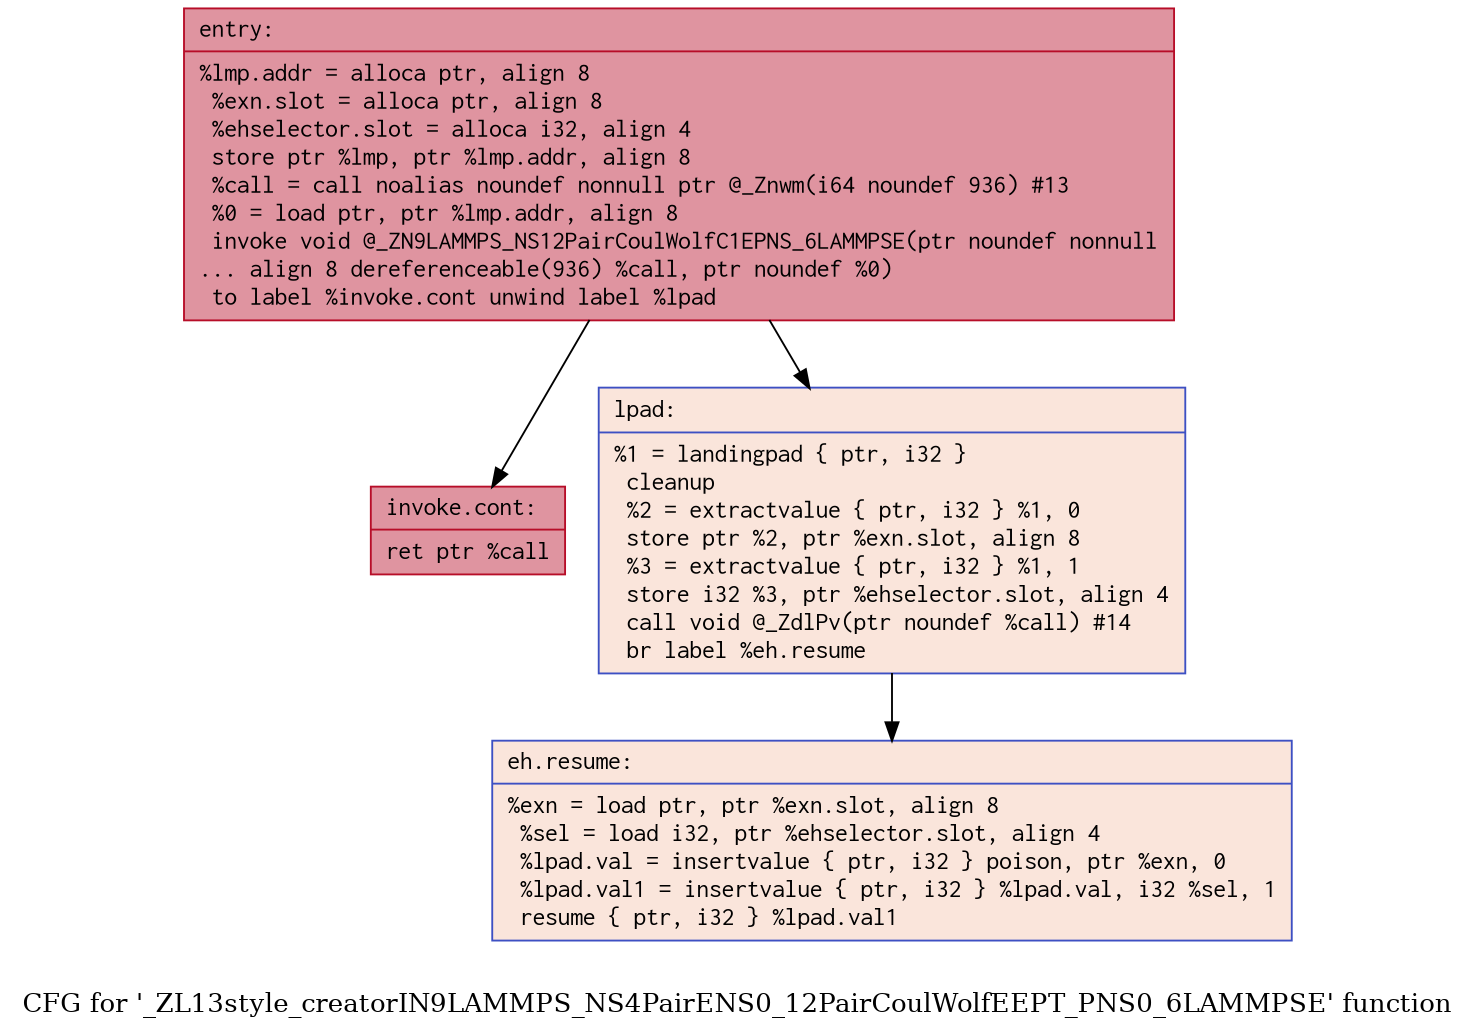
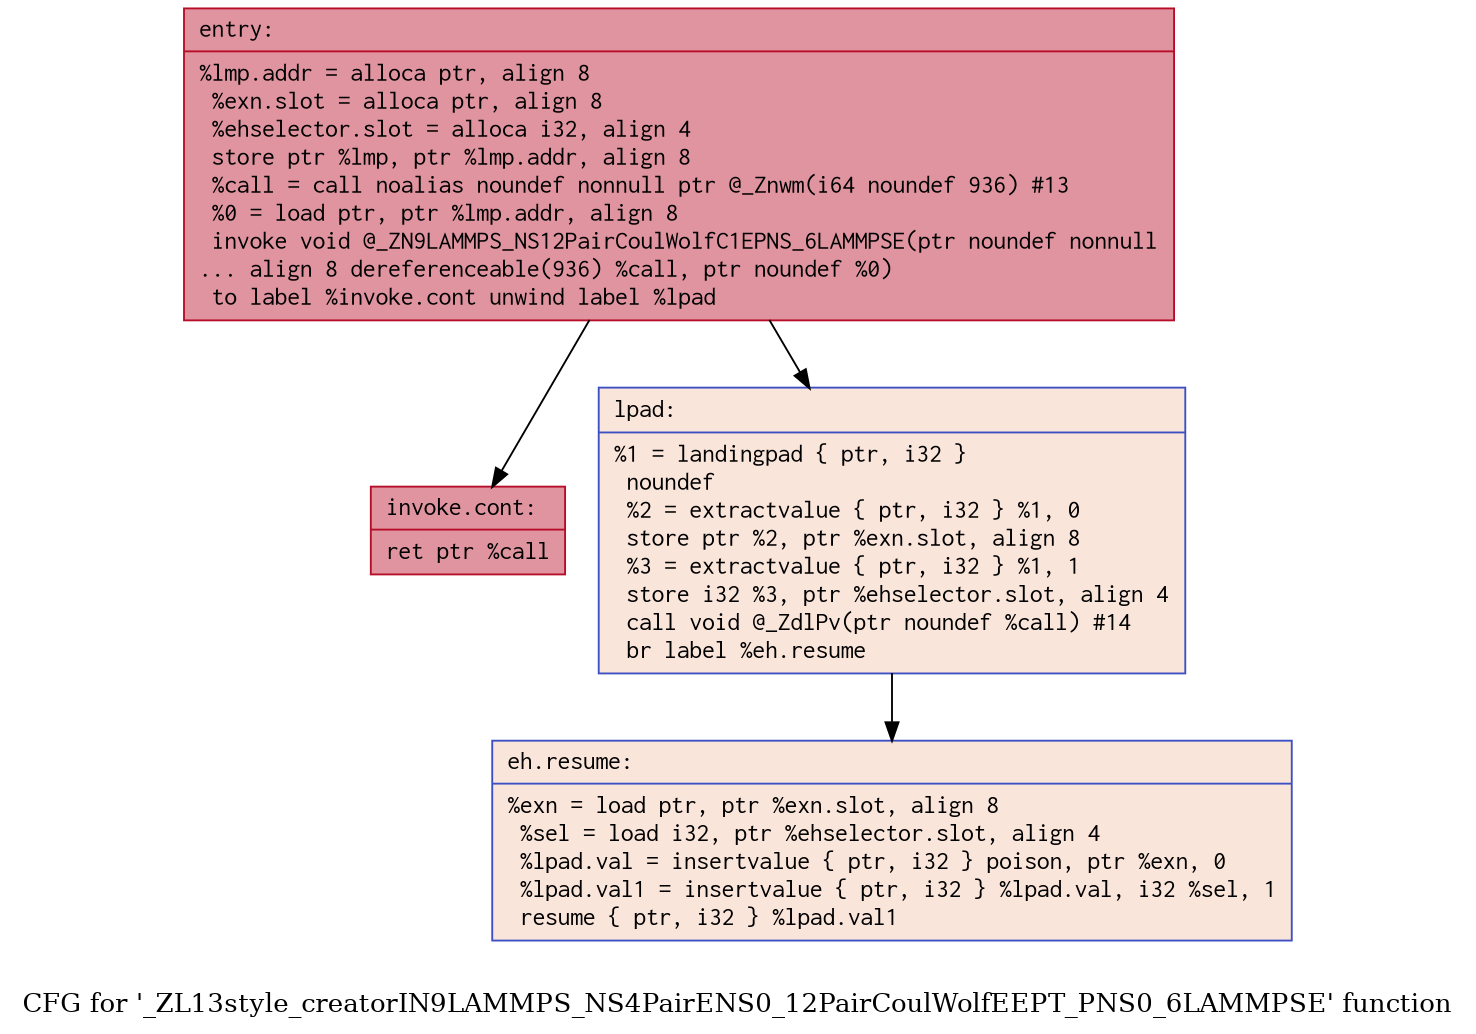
(665, 482) -> (665, 482)
